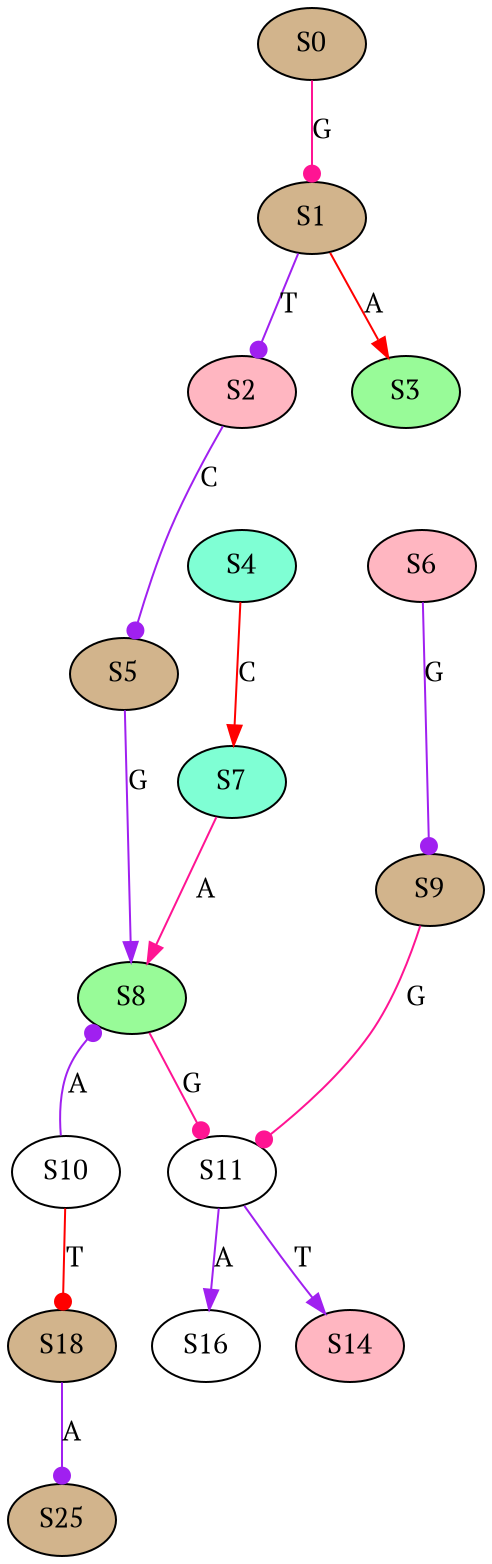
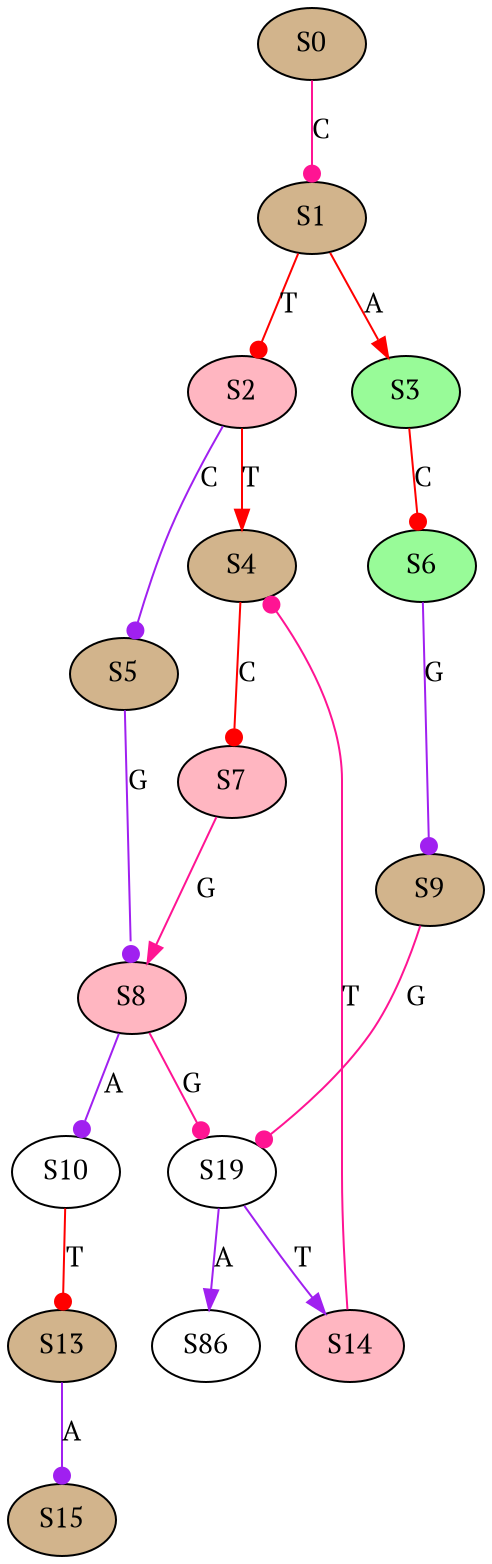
(322, 131) -> (322, 131)
(280, 298) -> (280, 298)
none -> (242, 469)
none -> (413, 471)
(242, 566) -> (242, 566)
(422, 566) -> (422, 566)
(237, 665) -> (237, 665)
(232, 782) -> (232, 782)
(128, 826) -> (128, 826)
(206, 890) -> (206, 890)
none -> (342, 953)
(132, 998) -> (132, 998)
(64, 1084) -> (102, 1077)
(222, 1172) -> (222, 1172)
(62, 1346) -> (62, 1346)
(206, 1346) -> (206, 1346)
(62, 1520) -> (62, 1520)
